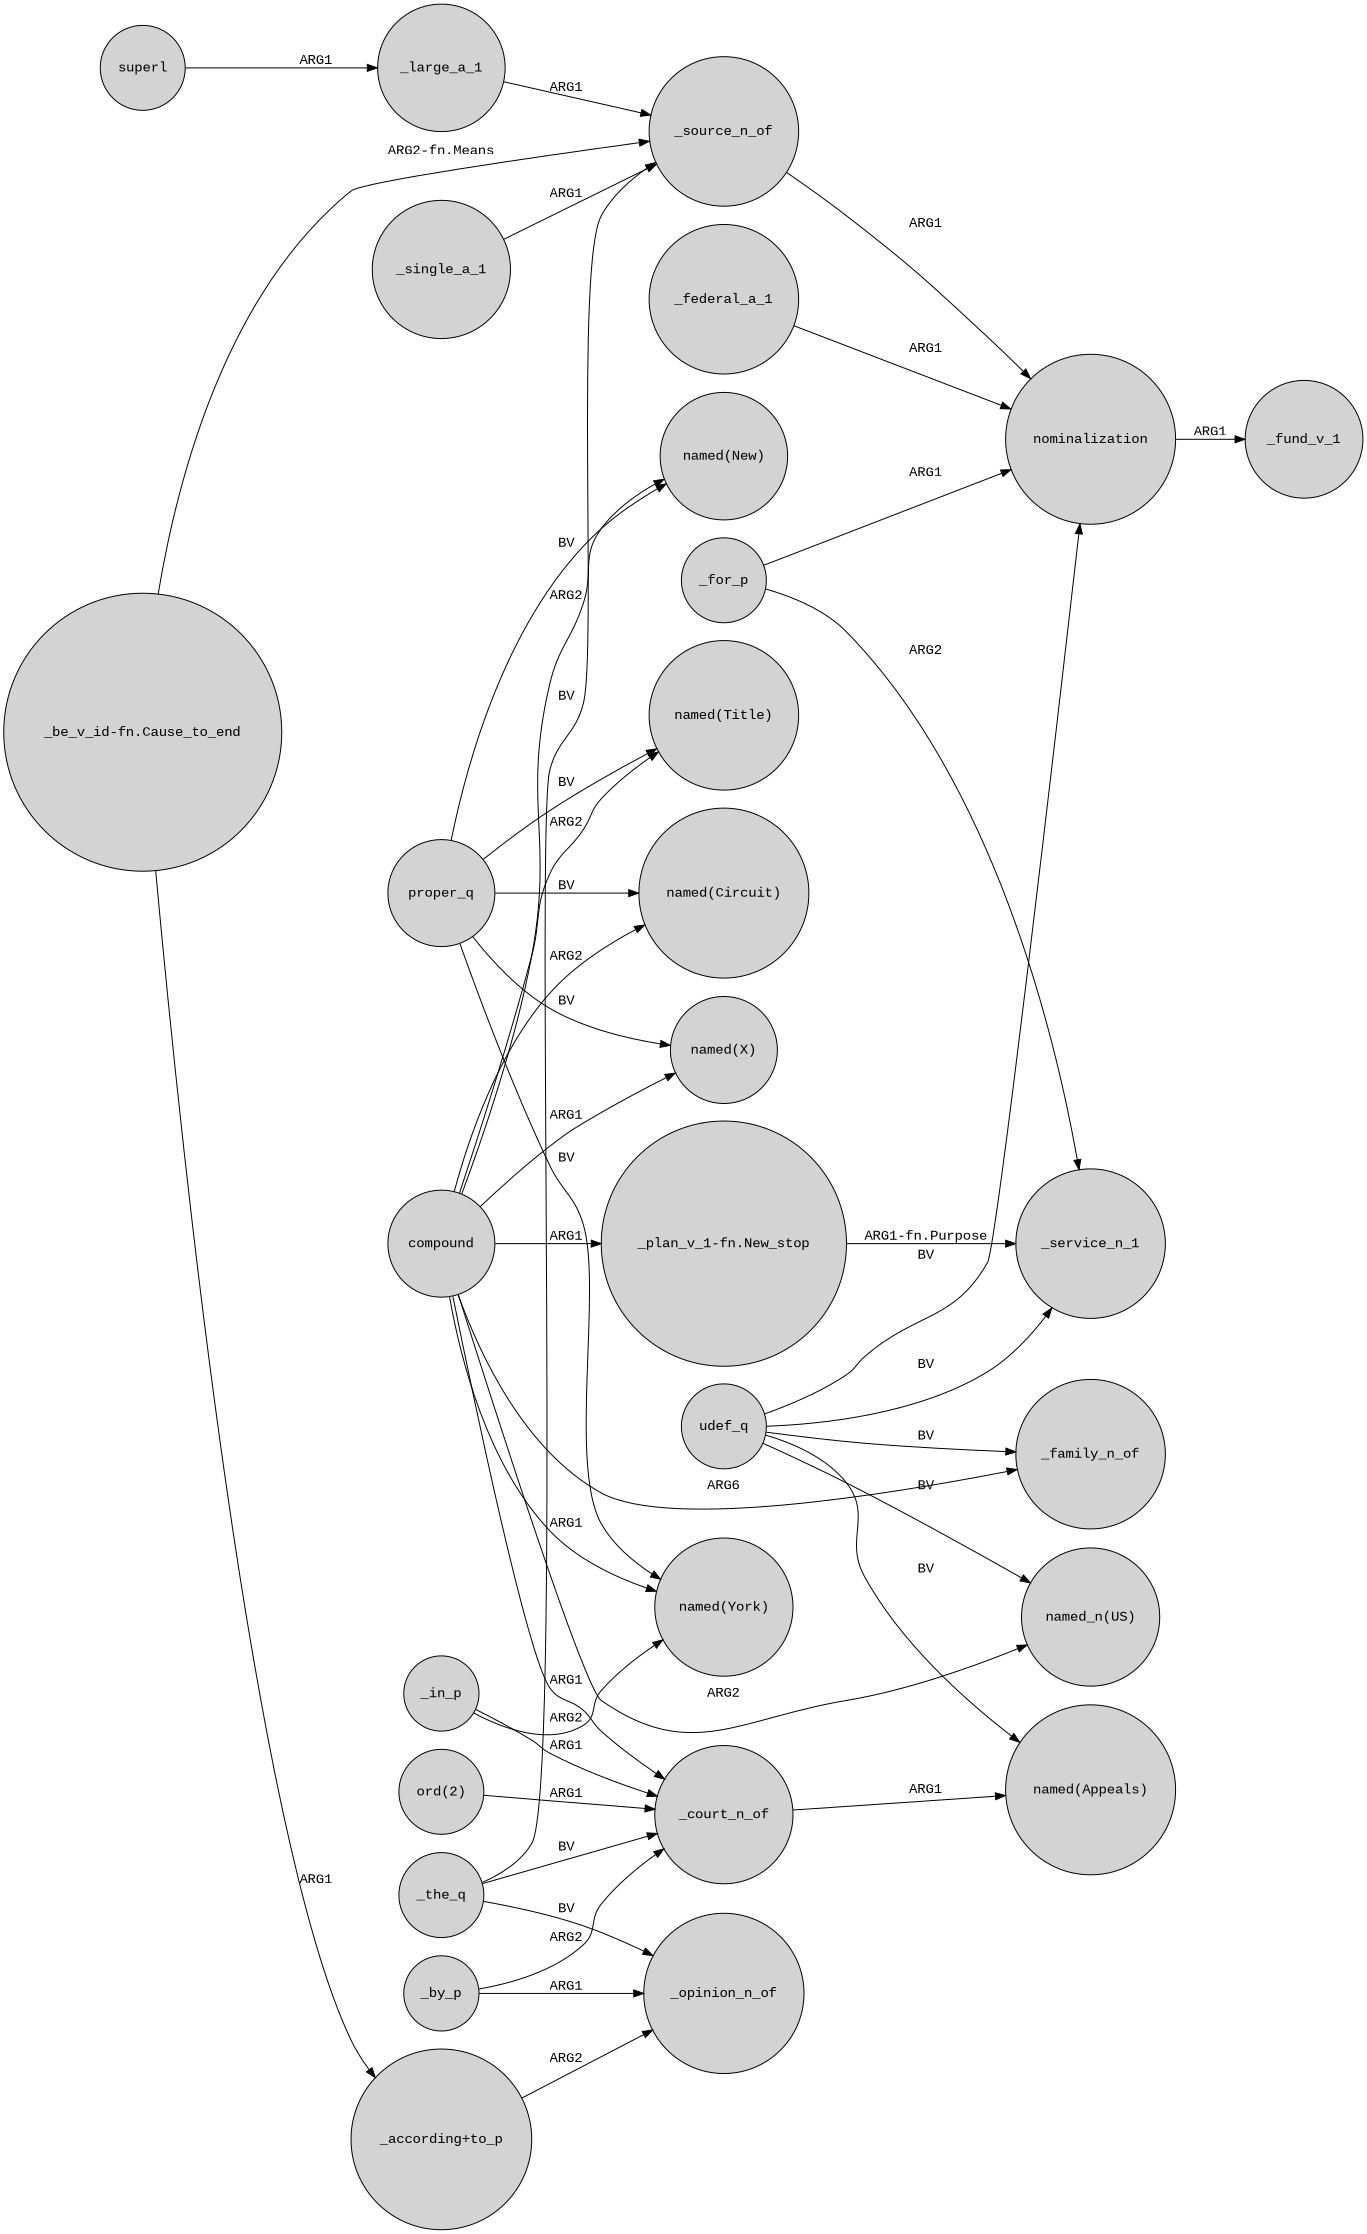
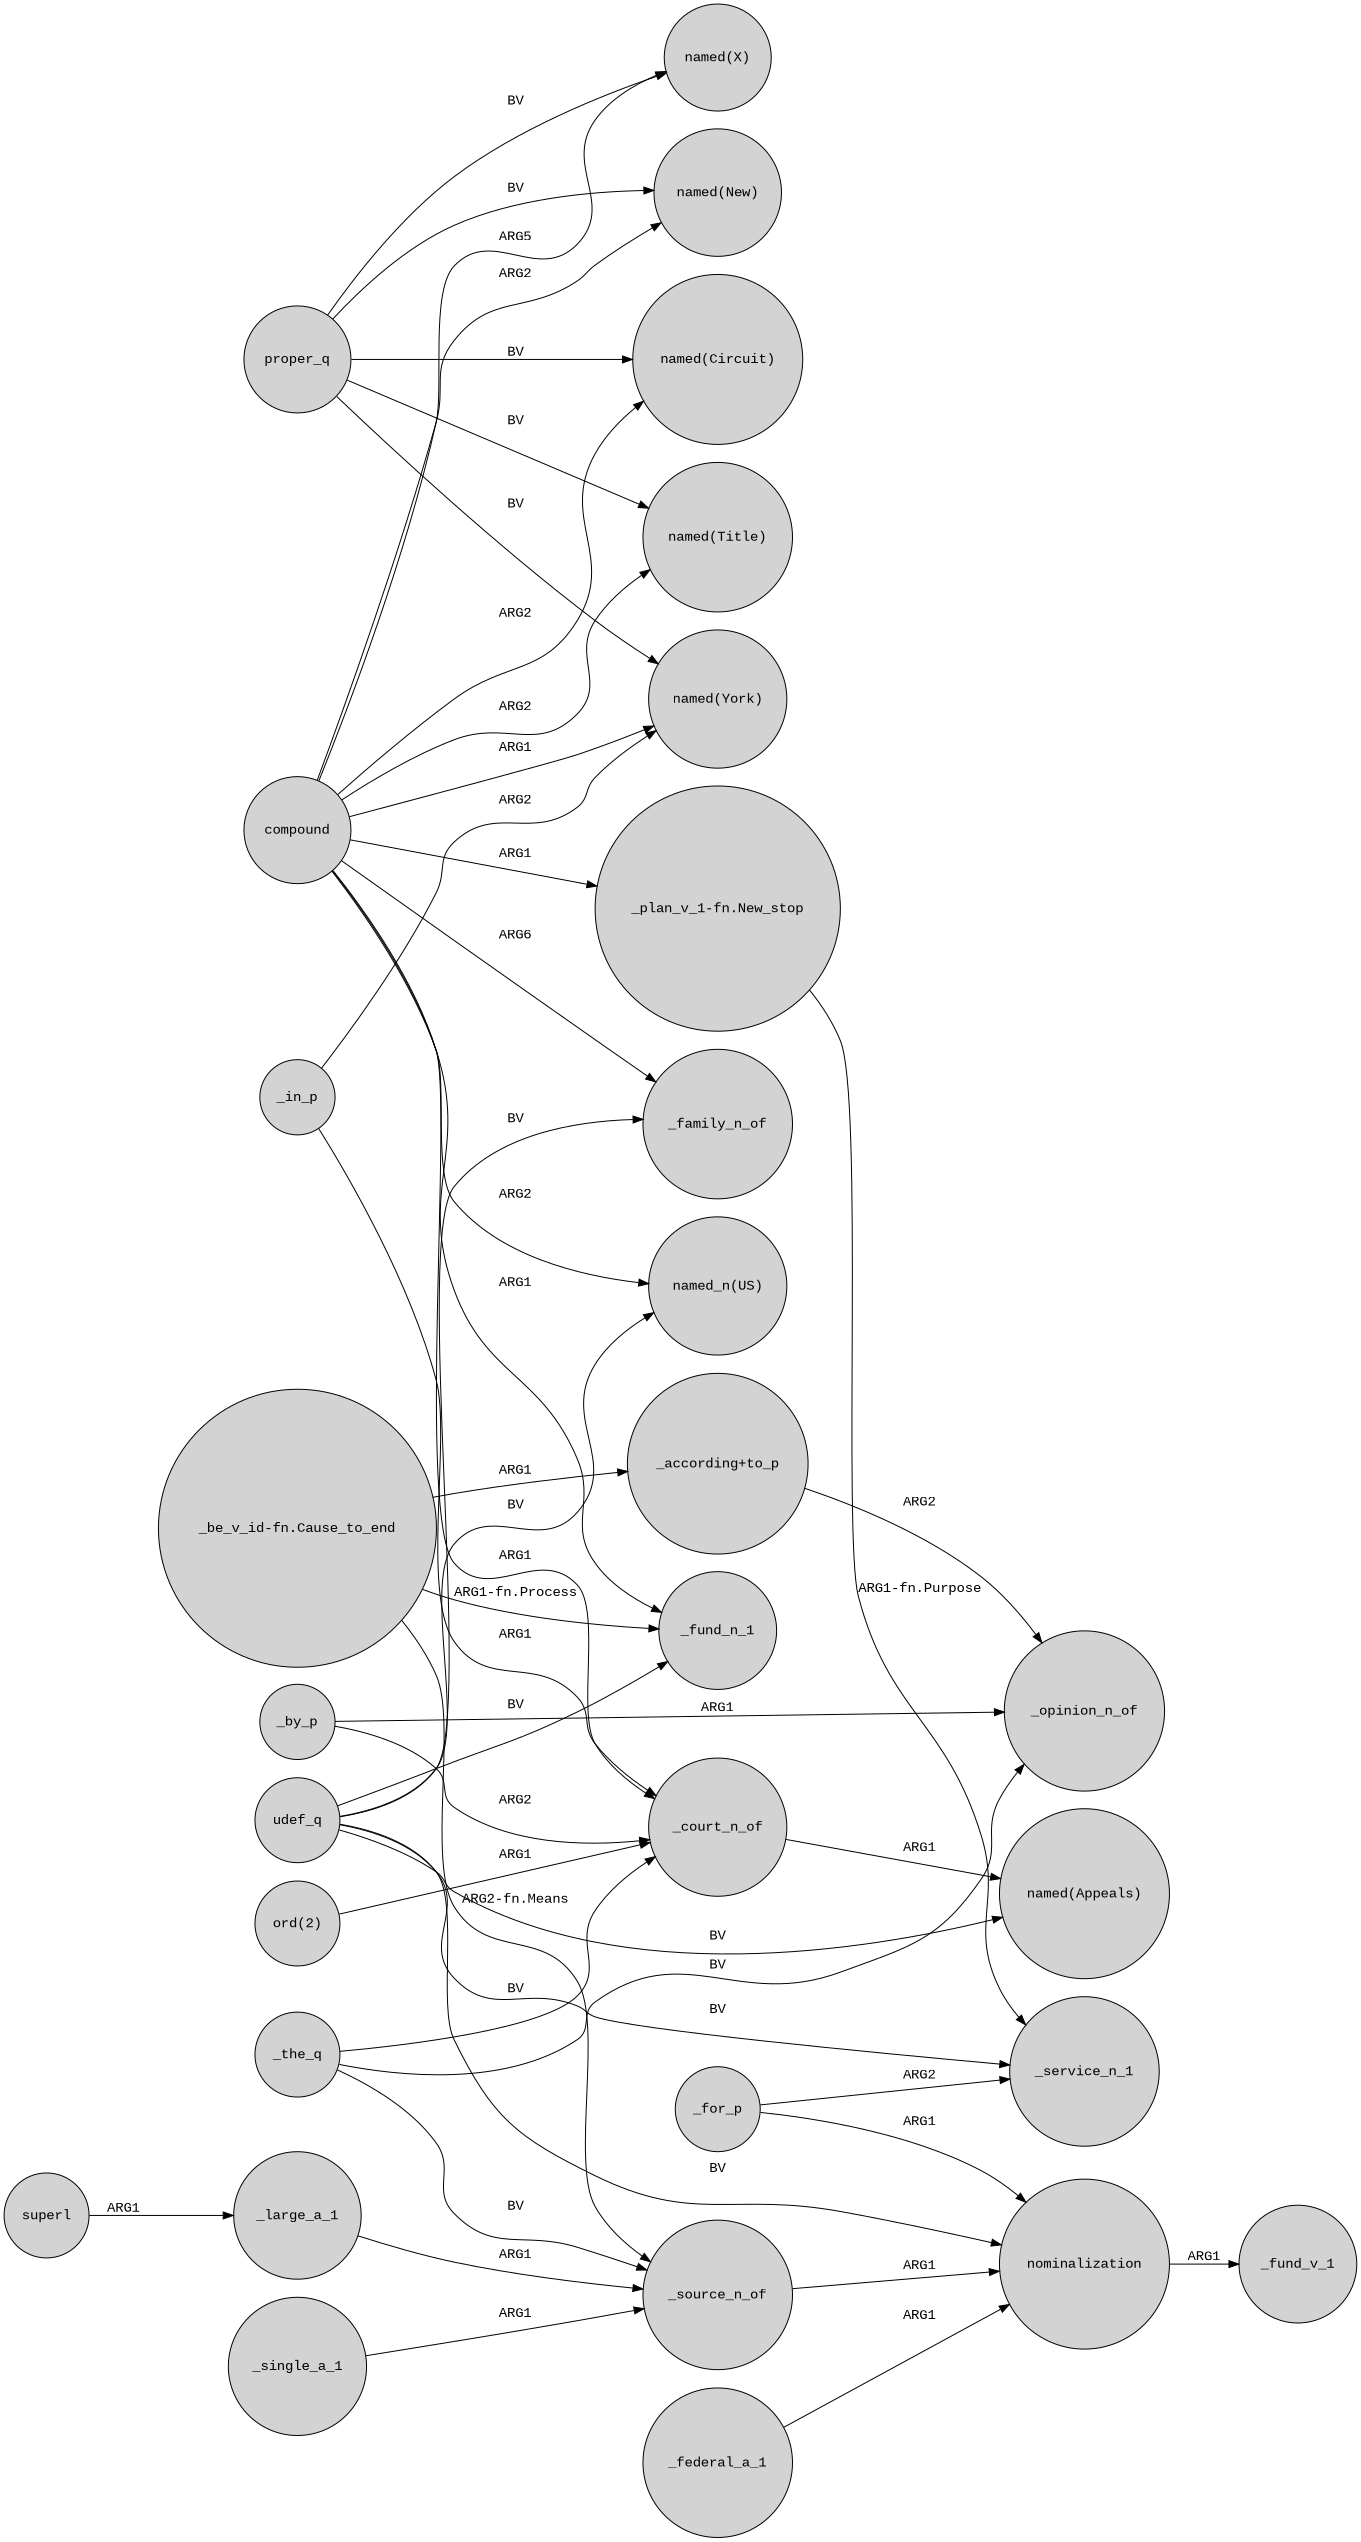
(566, 1115) -> (516, 237)
none -> (718, 1631)
